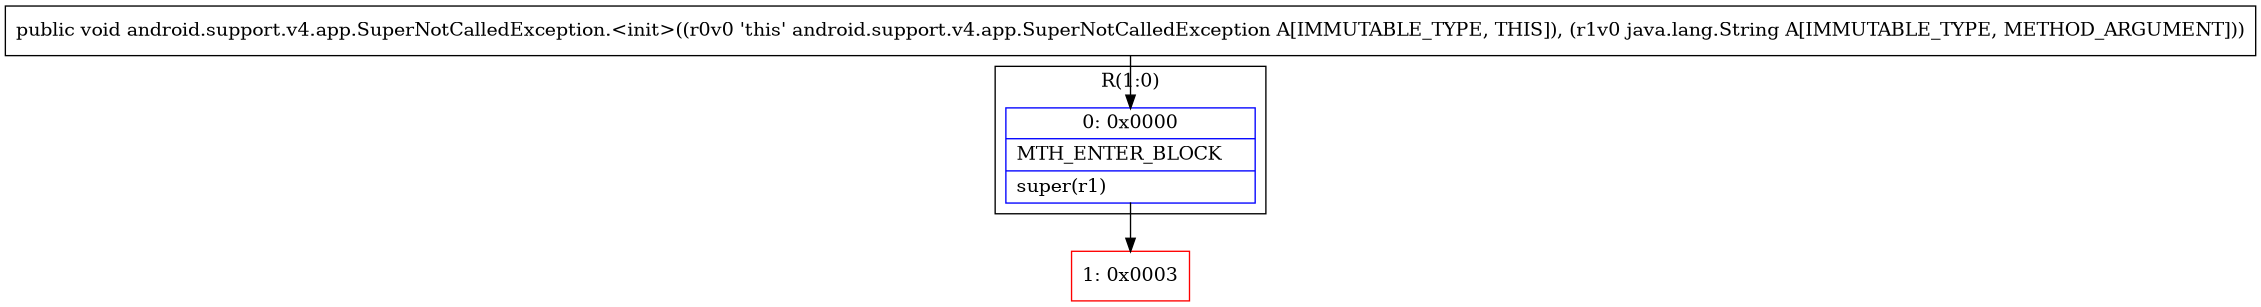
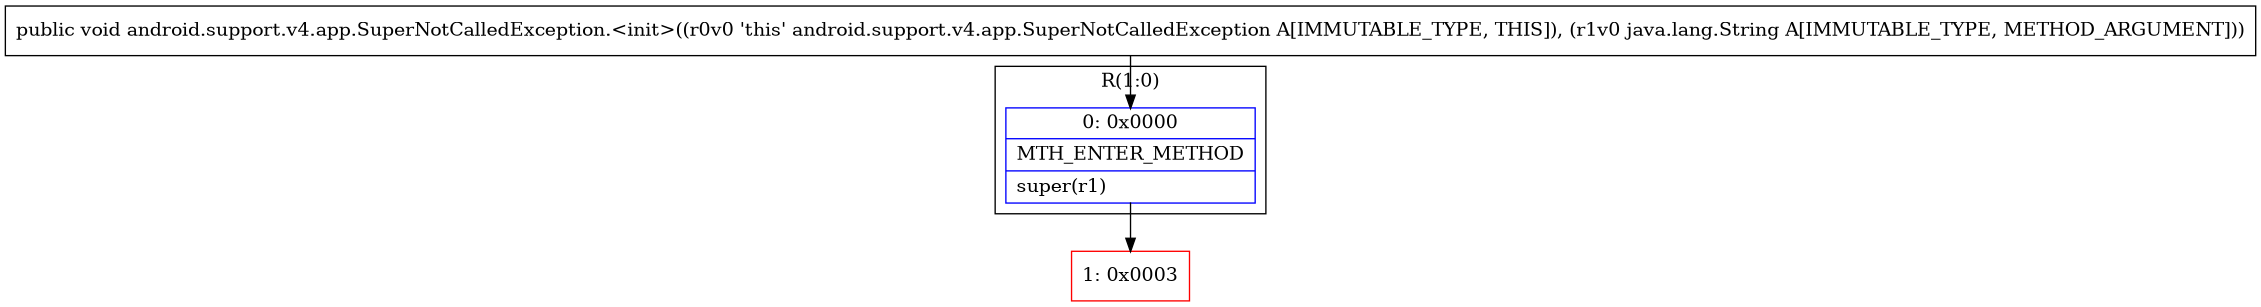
(1120, 154) -> (1131, 154)
